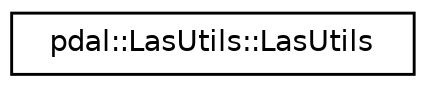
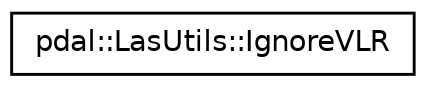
(213, 44) -> (213, 44)
